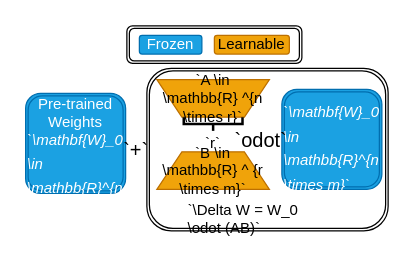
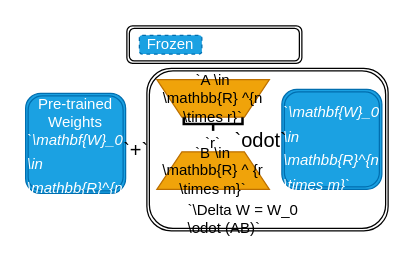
(171, 44) -> (171, 44)
(252, 44) -> none
